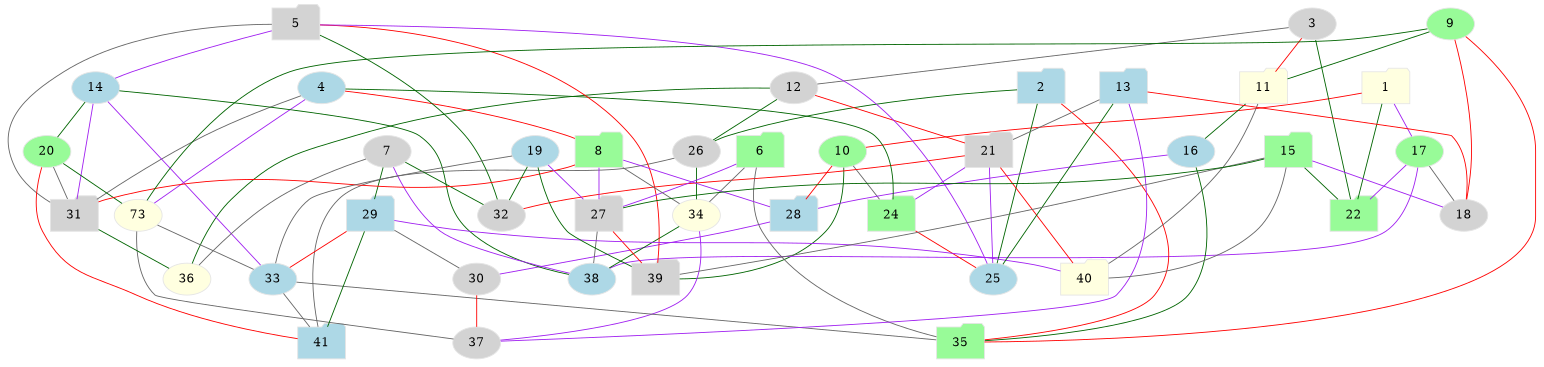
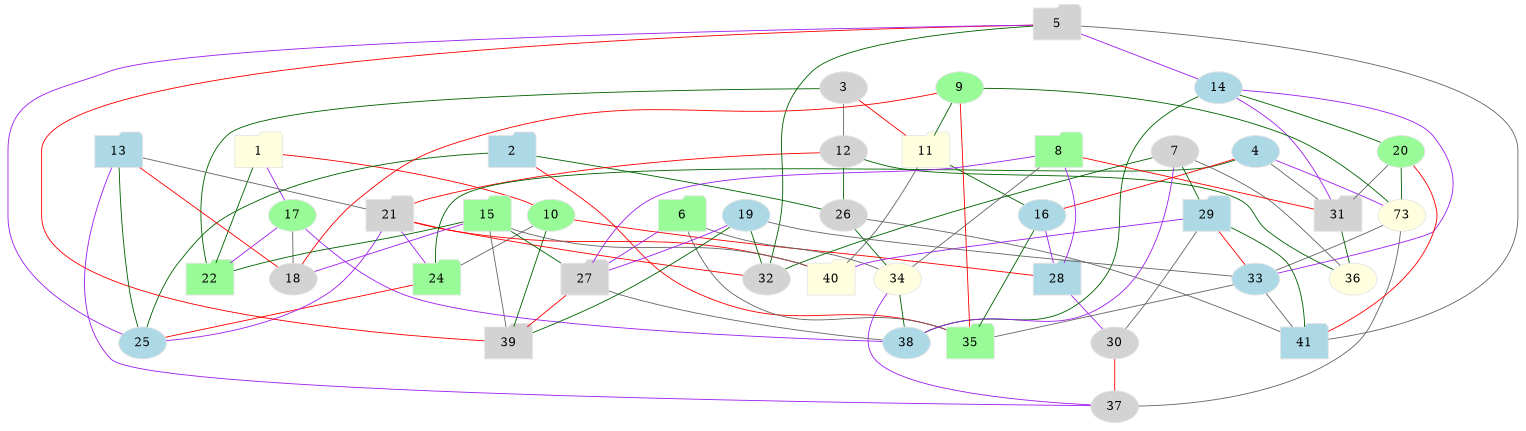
(84, 61) -> (1464, 94)
(450, 107) -> (1141, 187)
